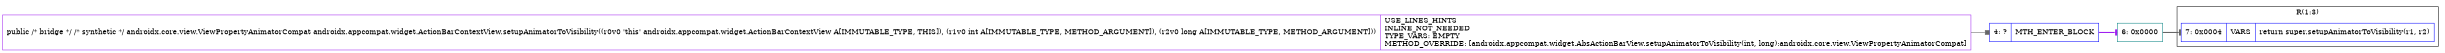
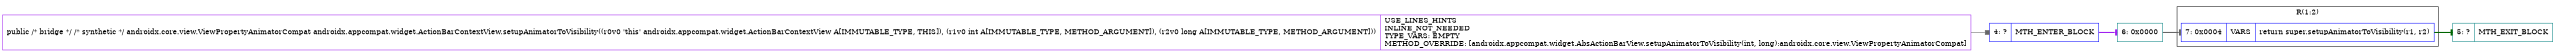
(2308, 13) -> (2308, 13)
none -> (2503, 32)
